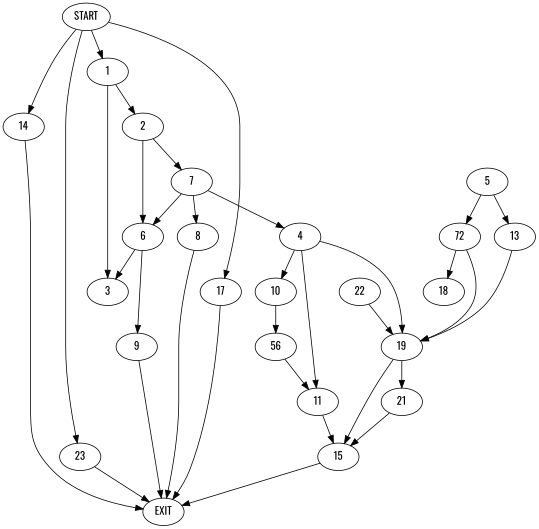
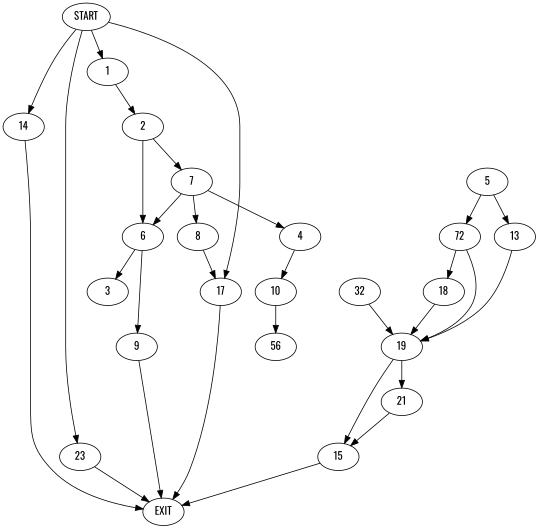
(108, 178) -> none
(377, 268) -> (425, 316)
(360, 292) -> (360, 292)
(179, 370) -> (208, 261)
(318, 402) -> none
